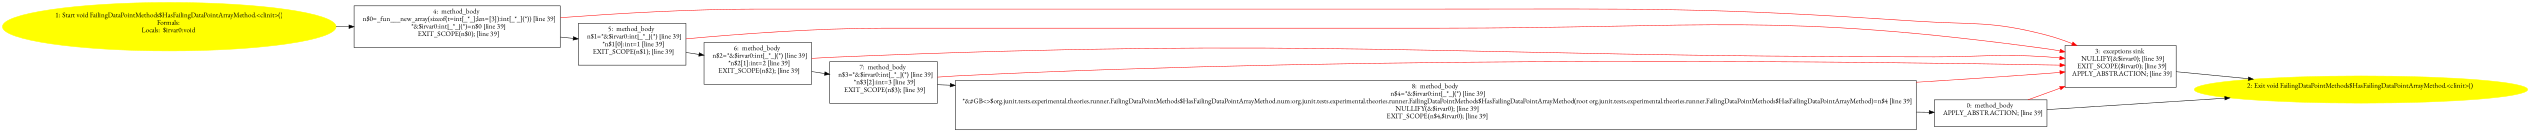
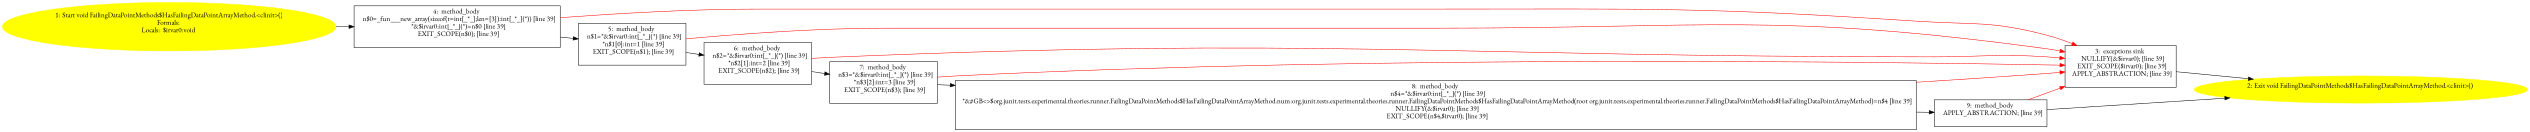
(1991, 113) -> (1991, 113)
